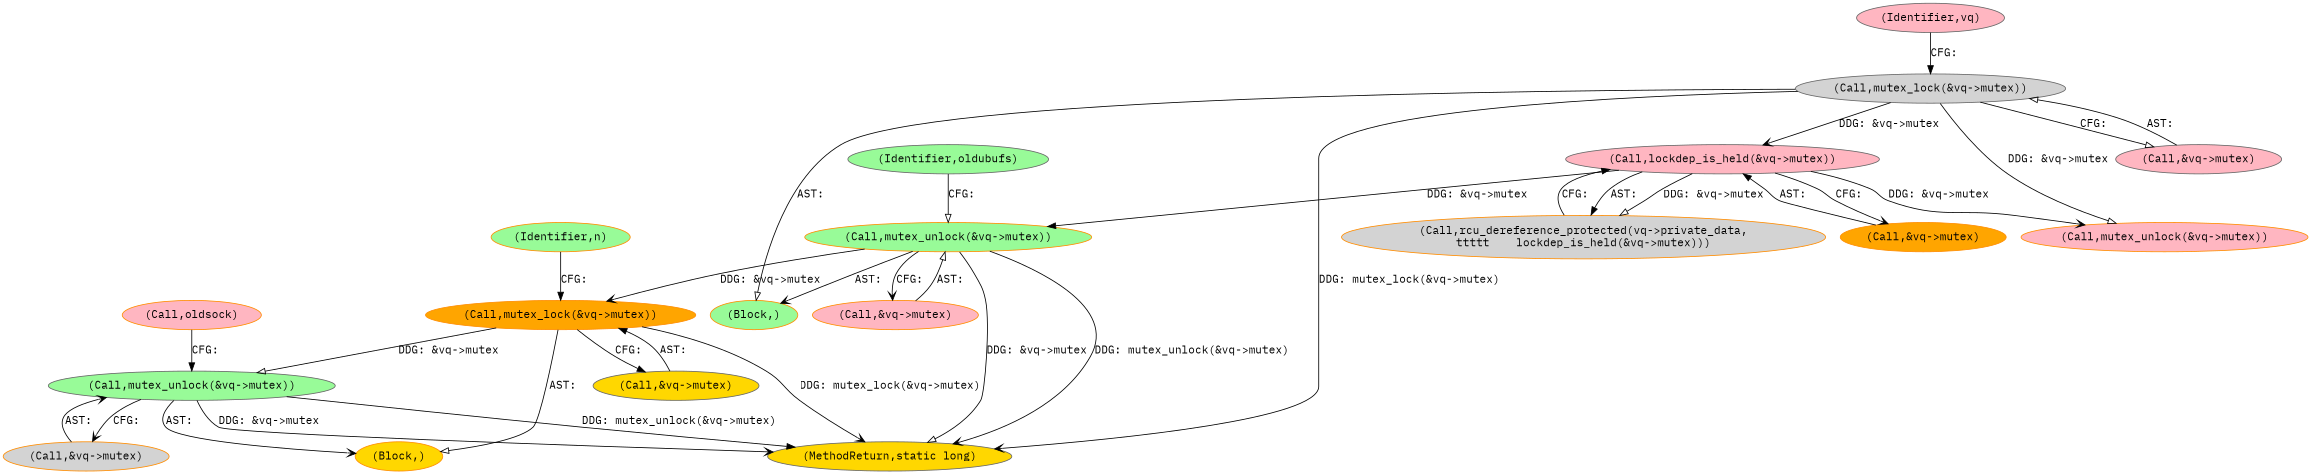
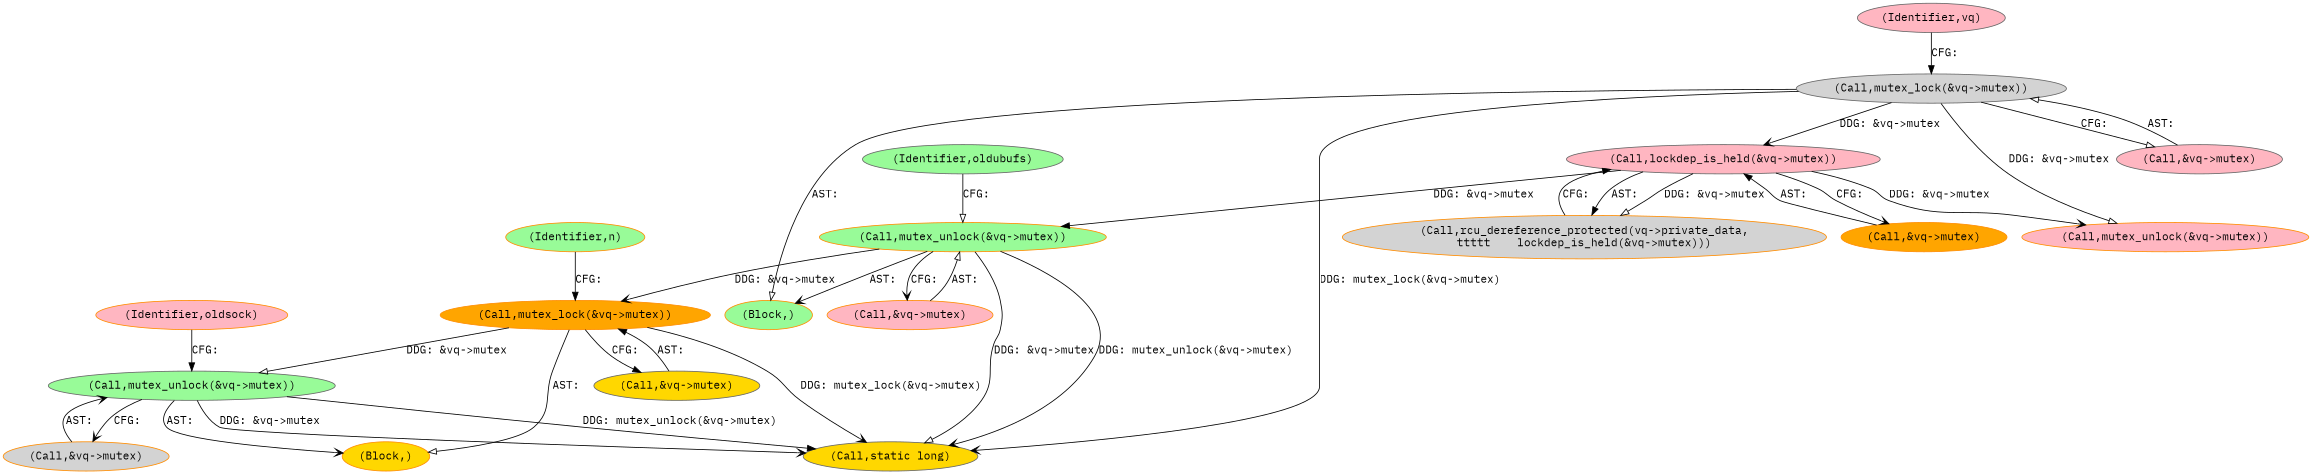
(192, 315) -> (192, 315)
(890, 456) -> (890, 456)
